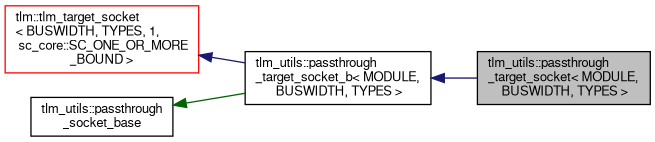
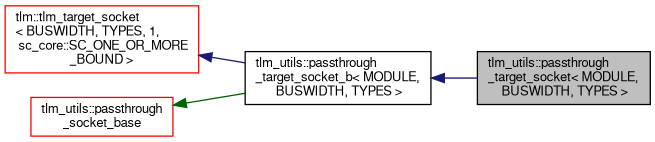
(102, 117) -> (102, 117)
